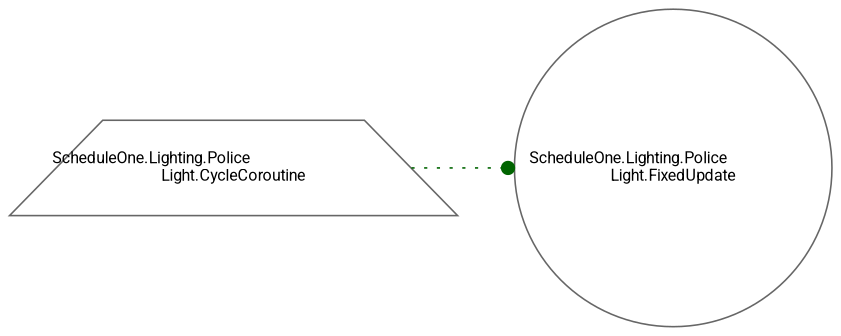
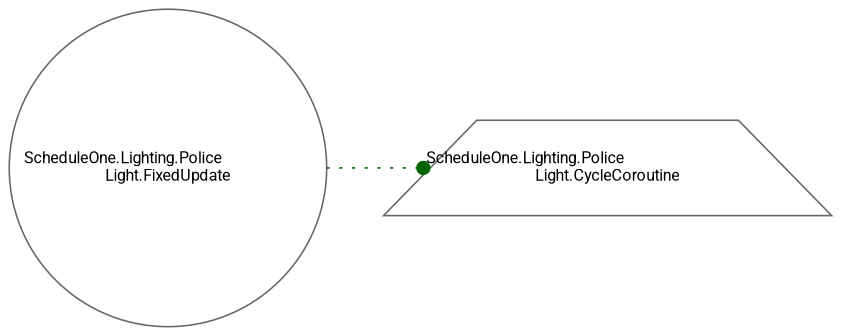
(456, 168) -> (372, 168)
